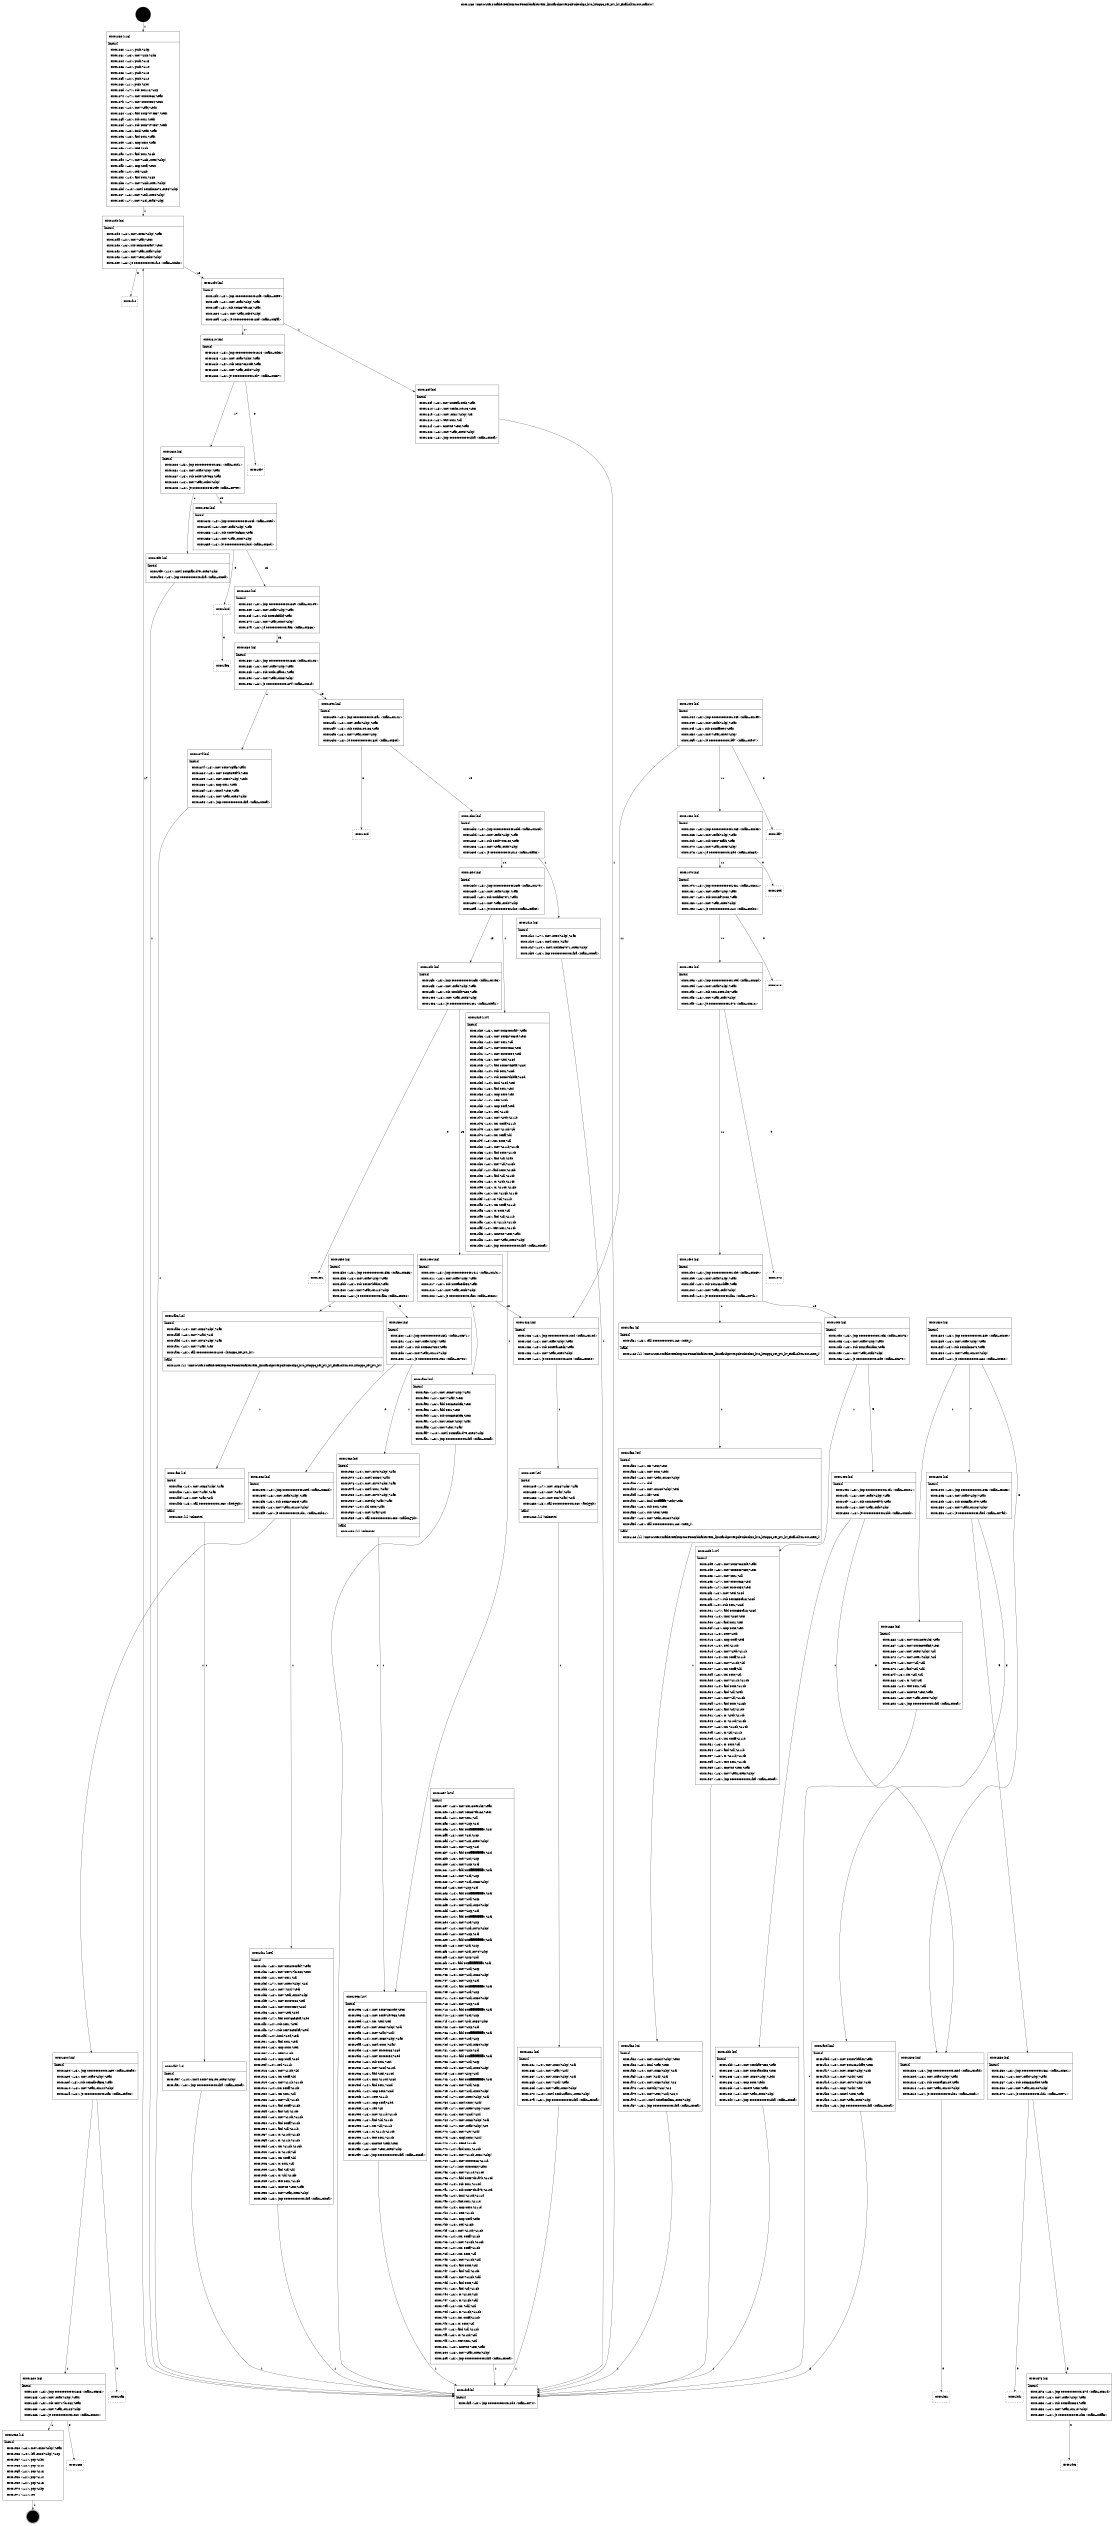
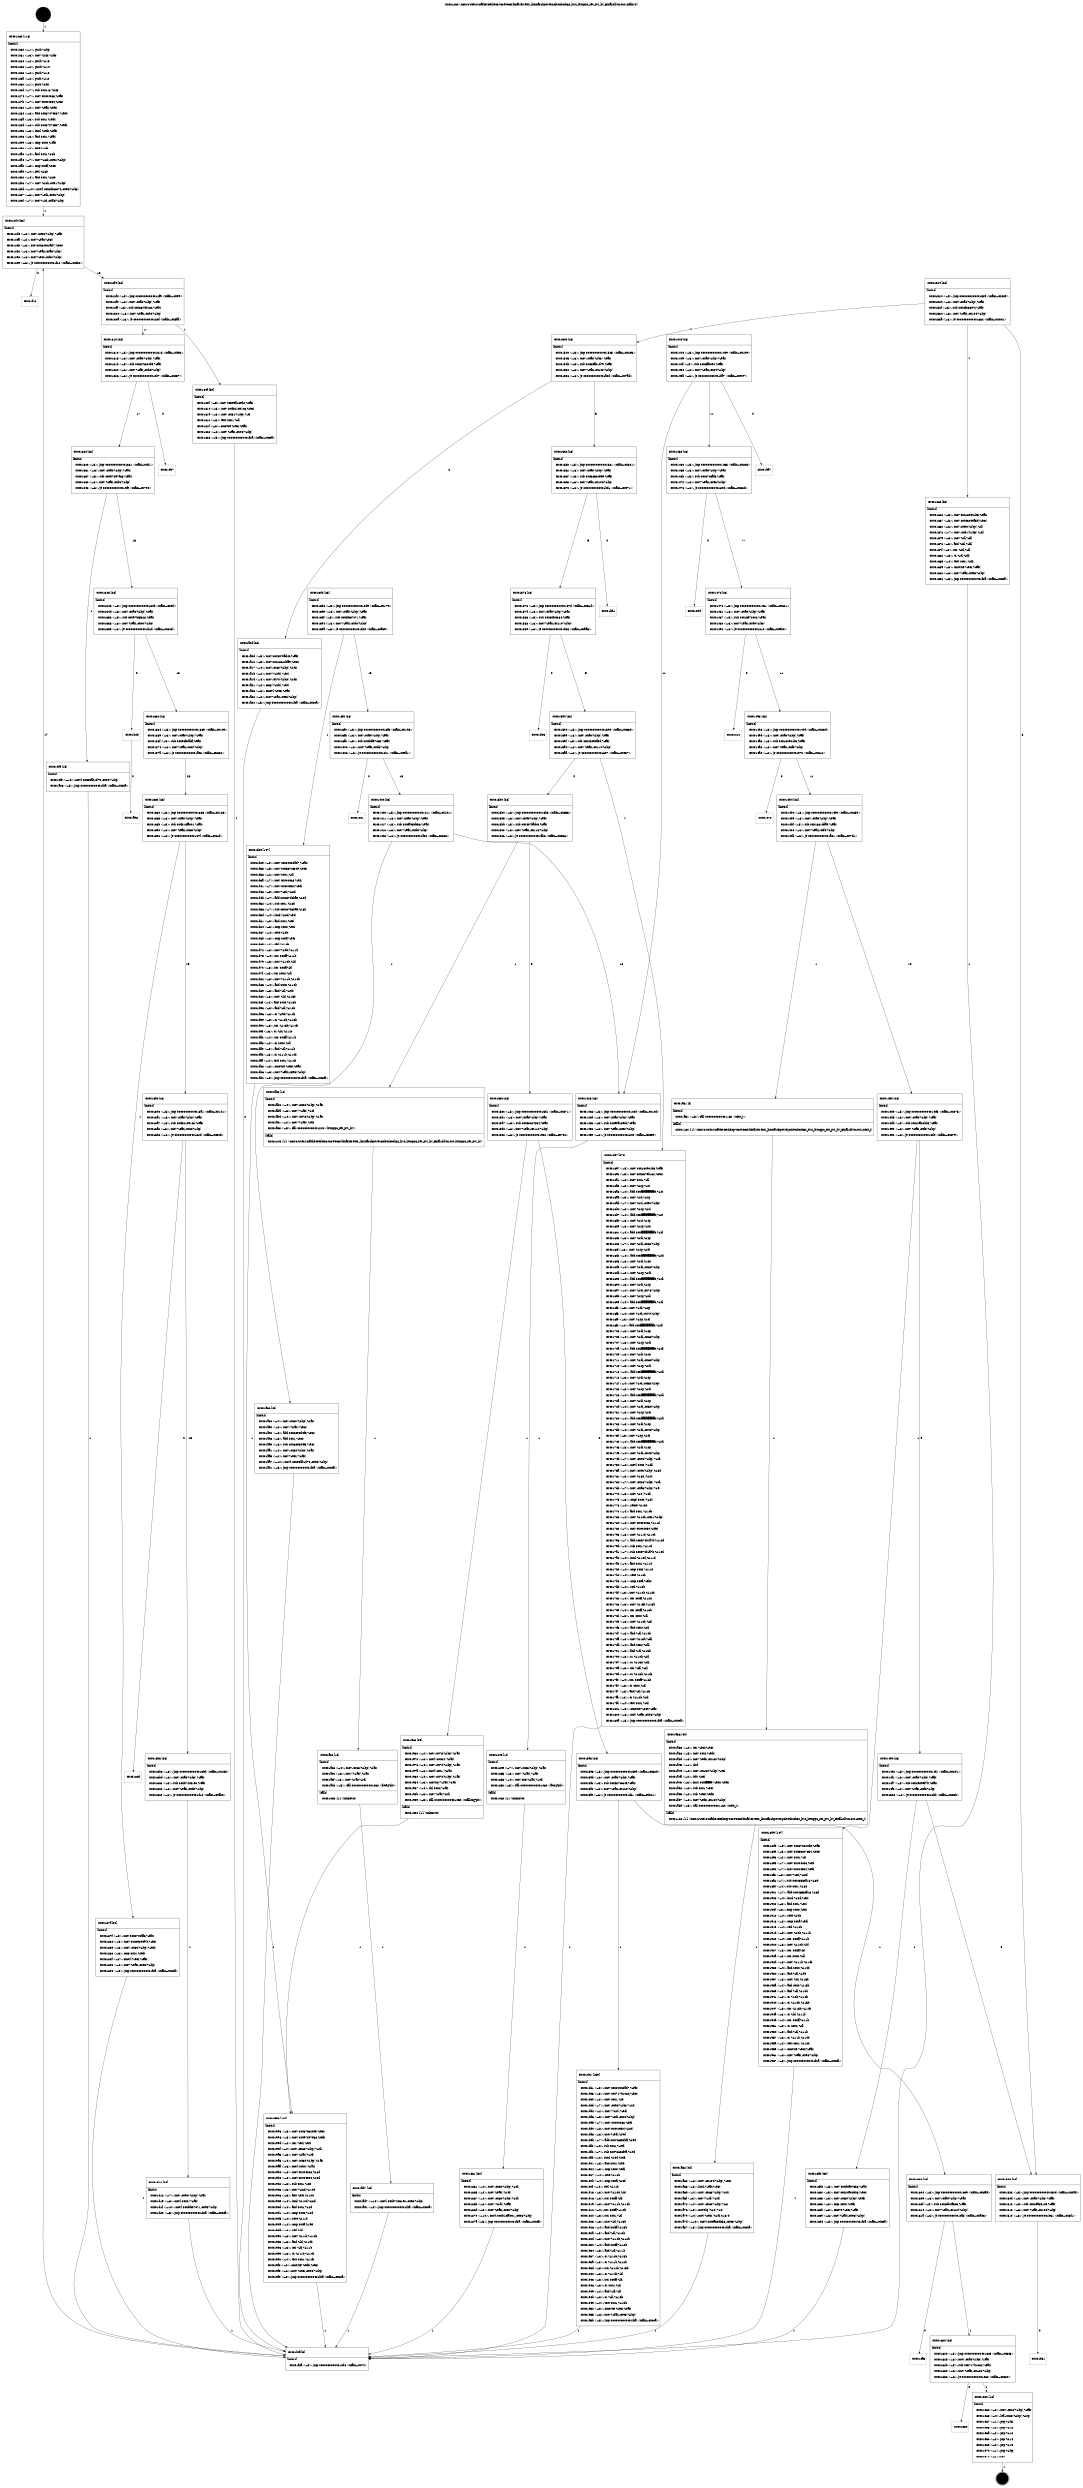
none -> (592, 735)
(502, 862) -> none
